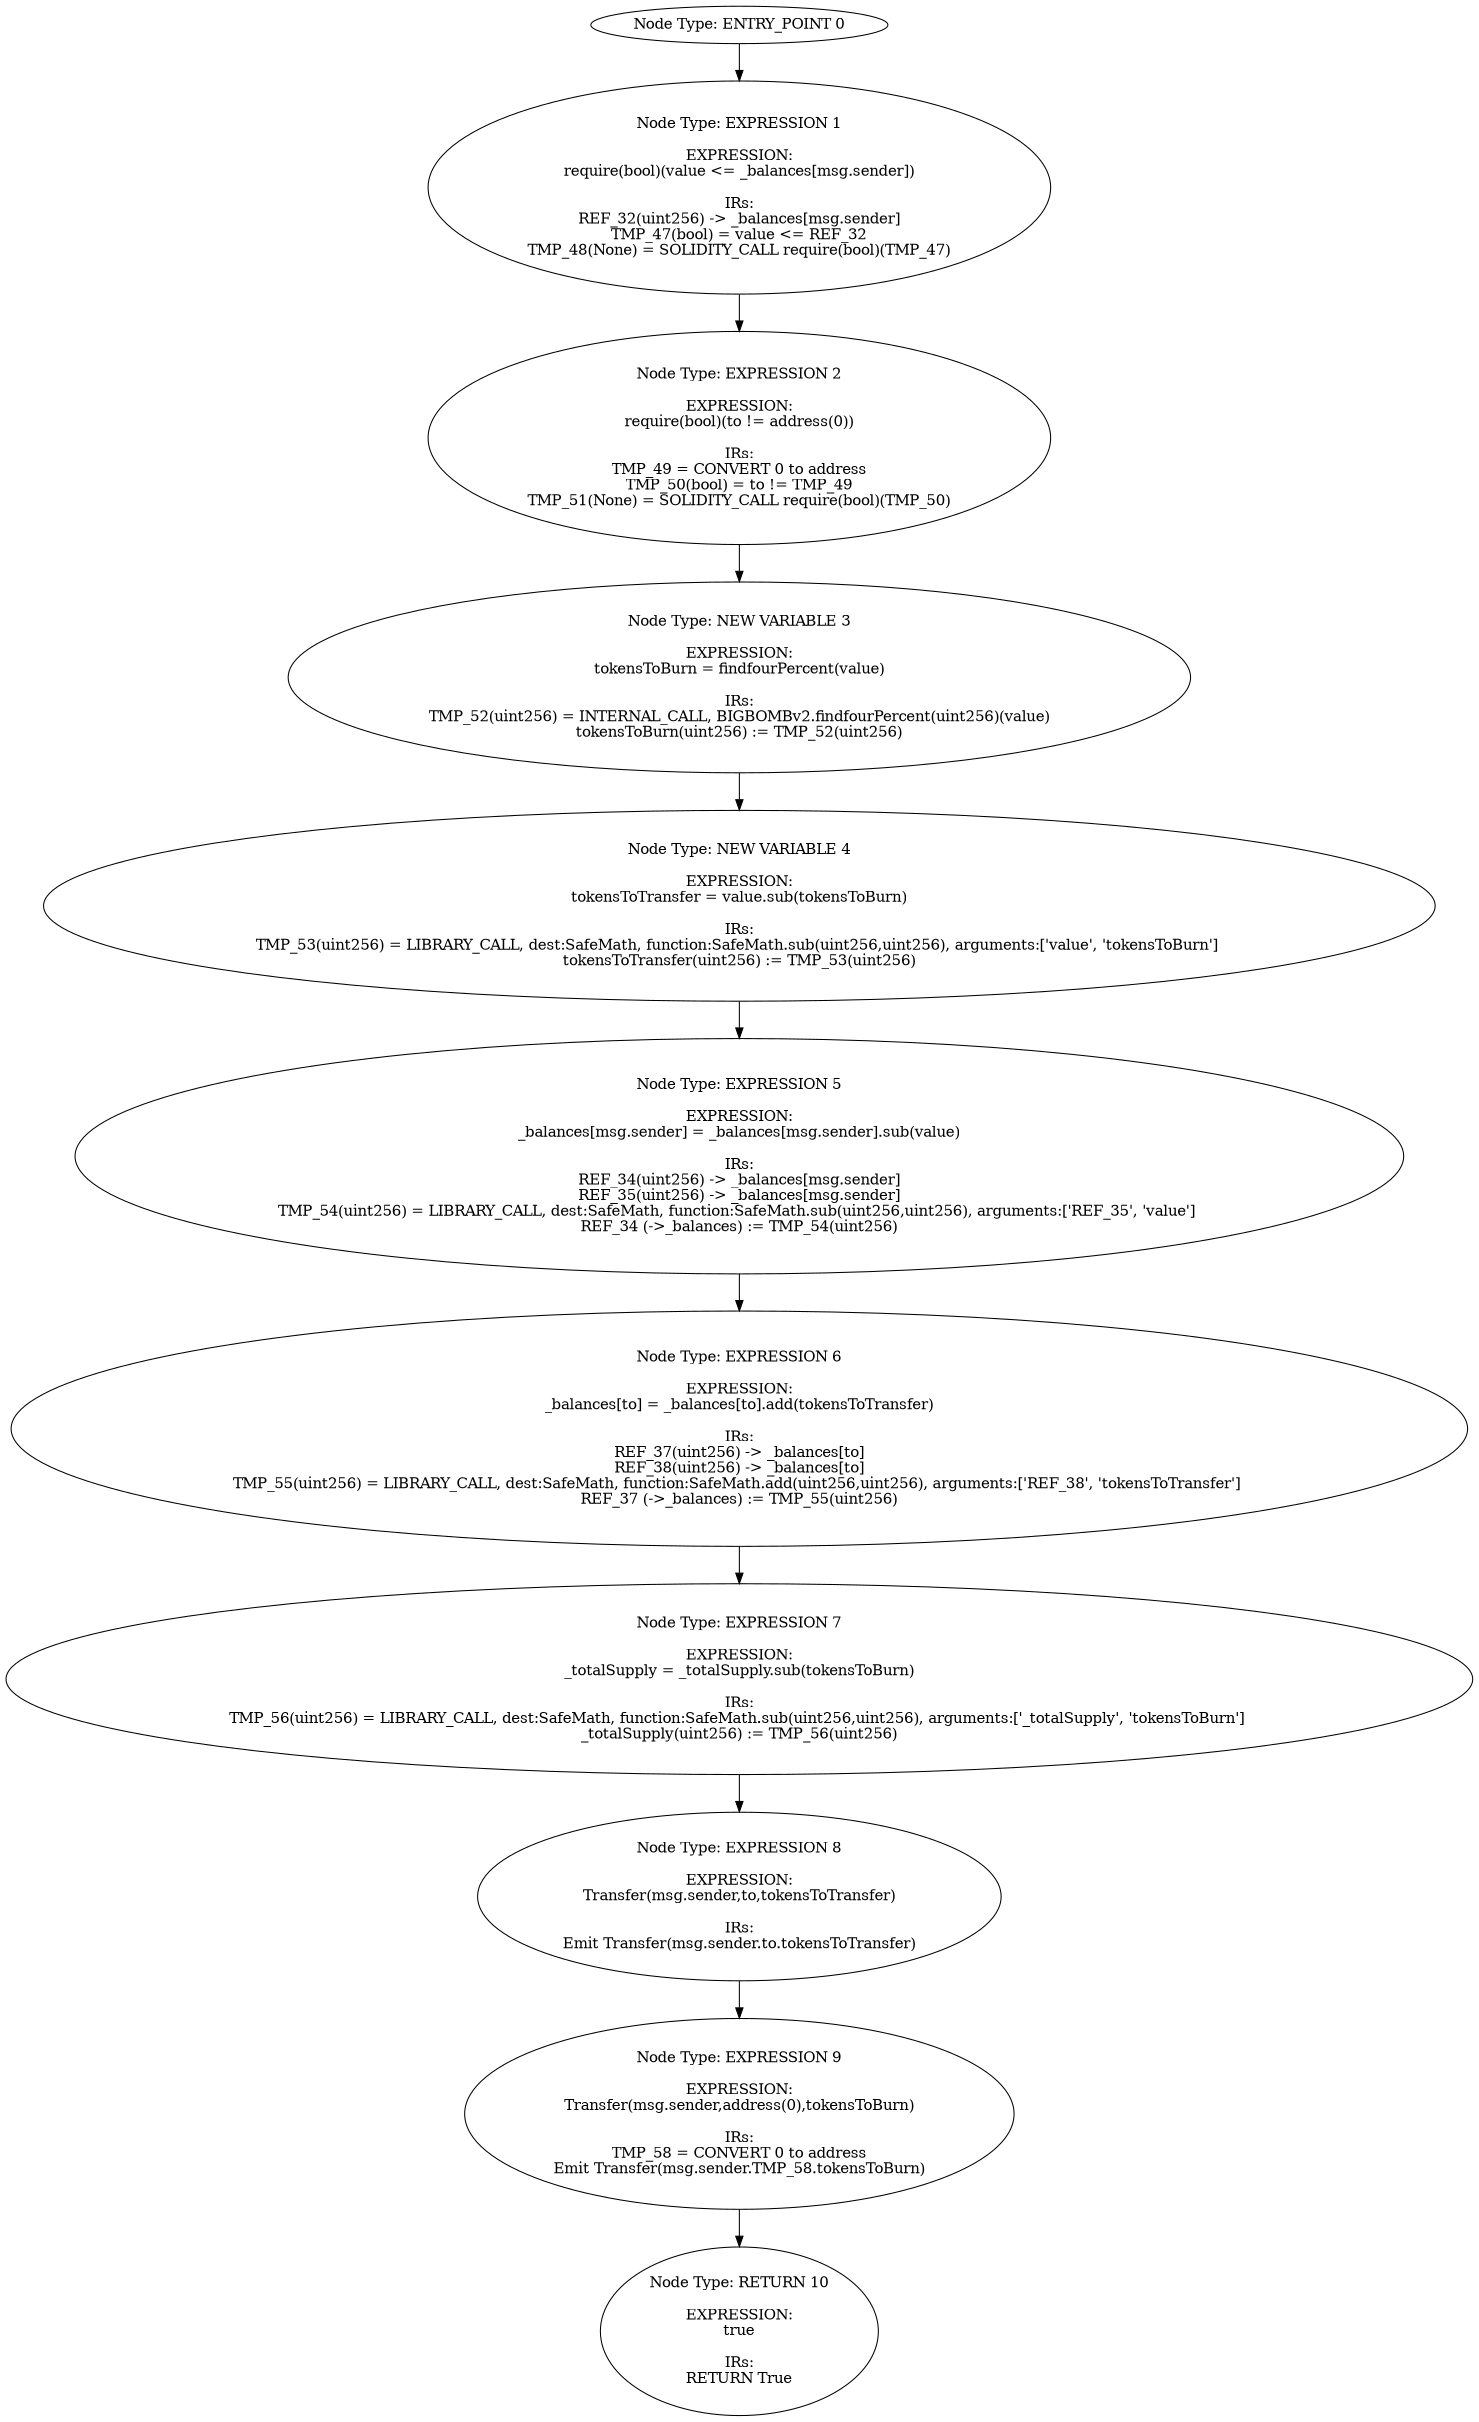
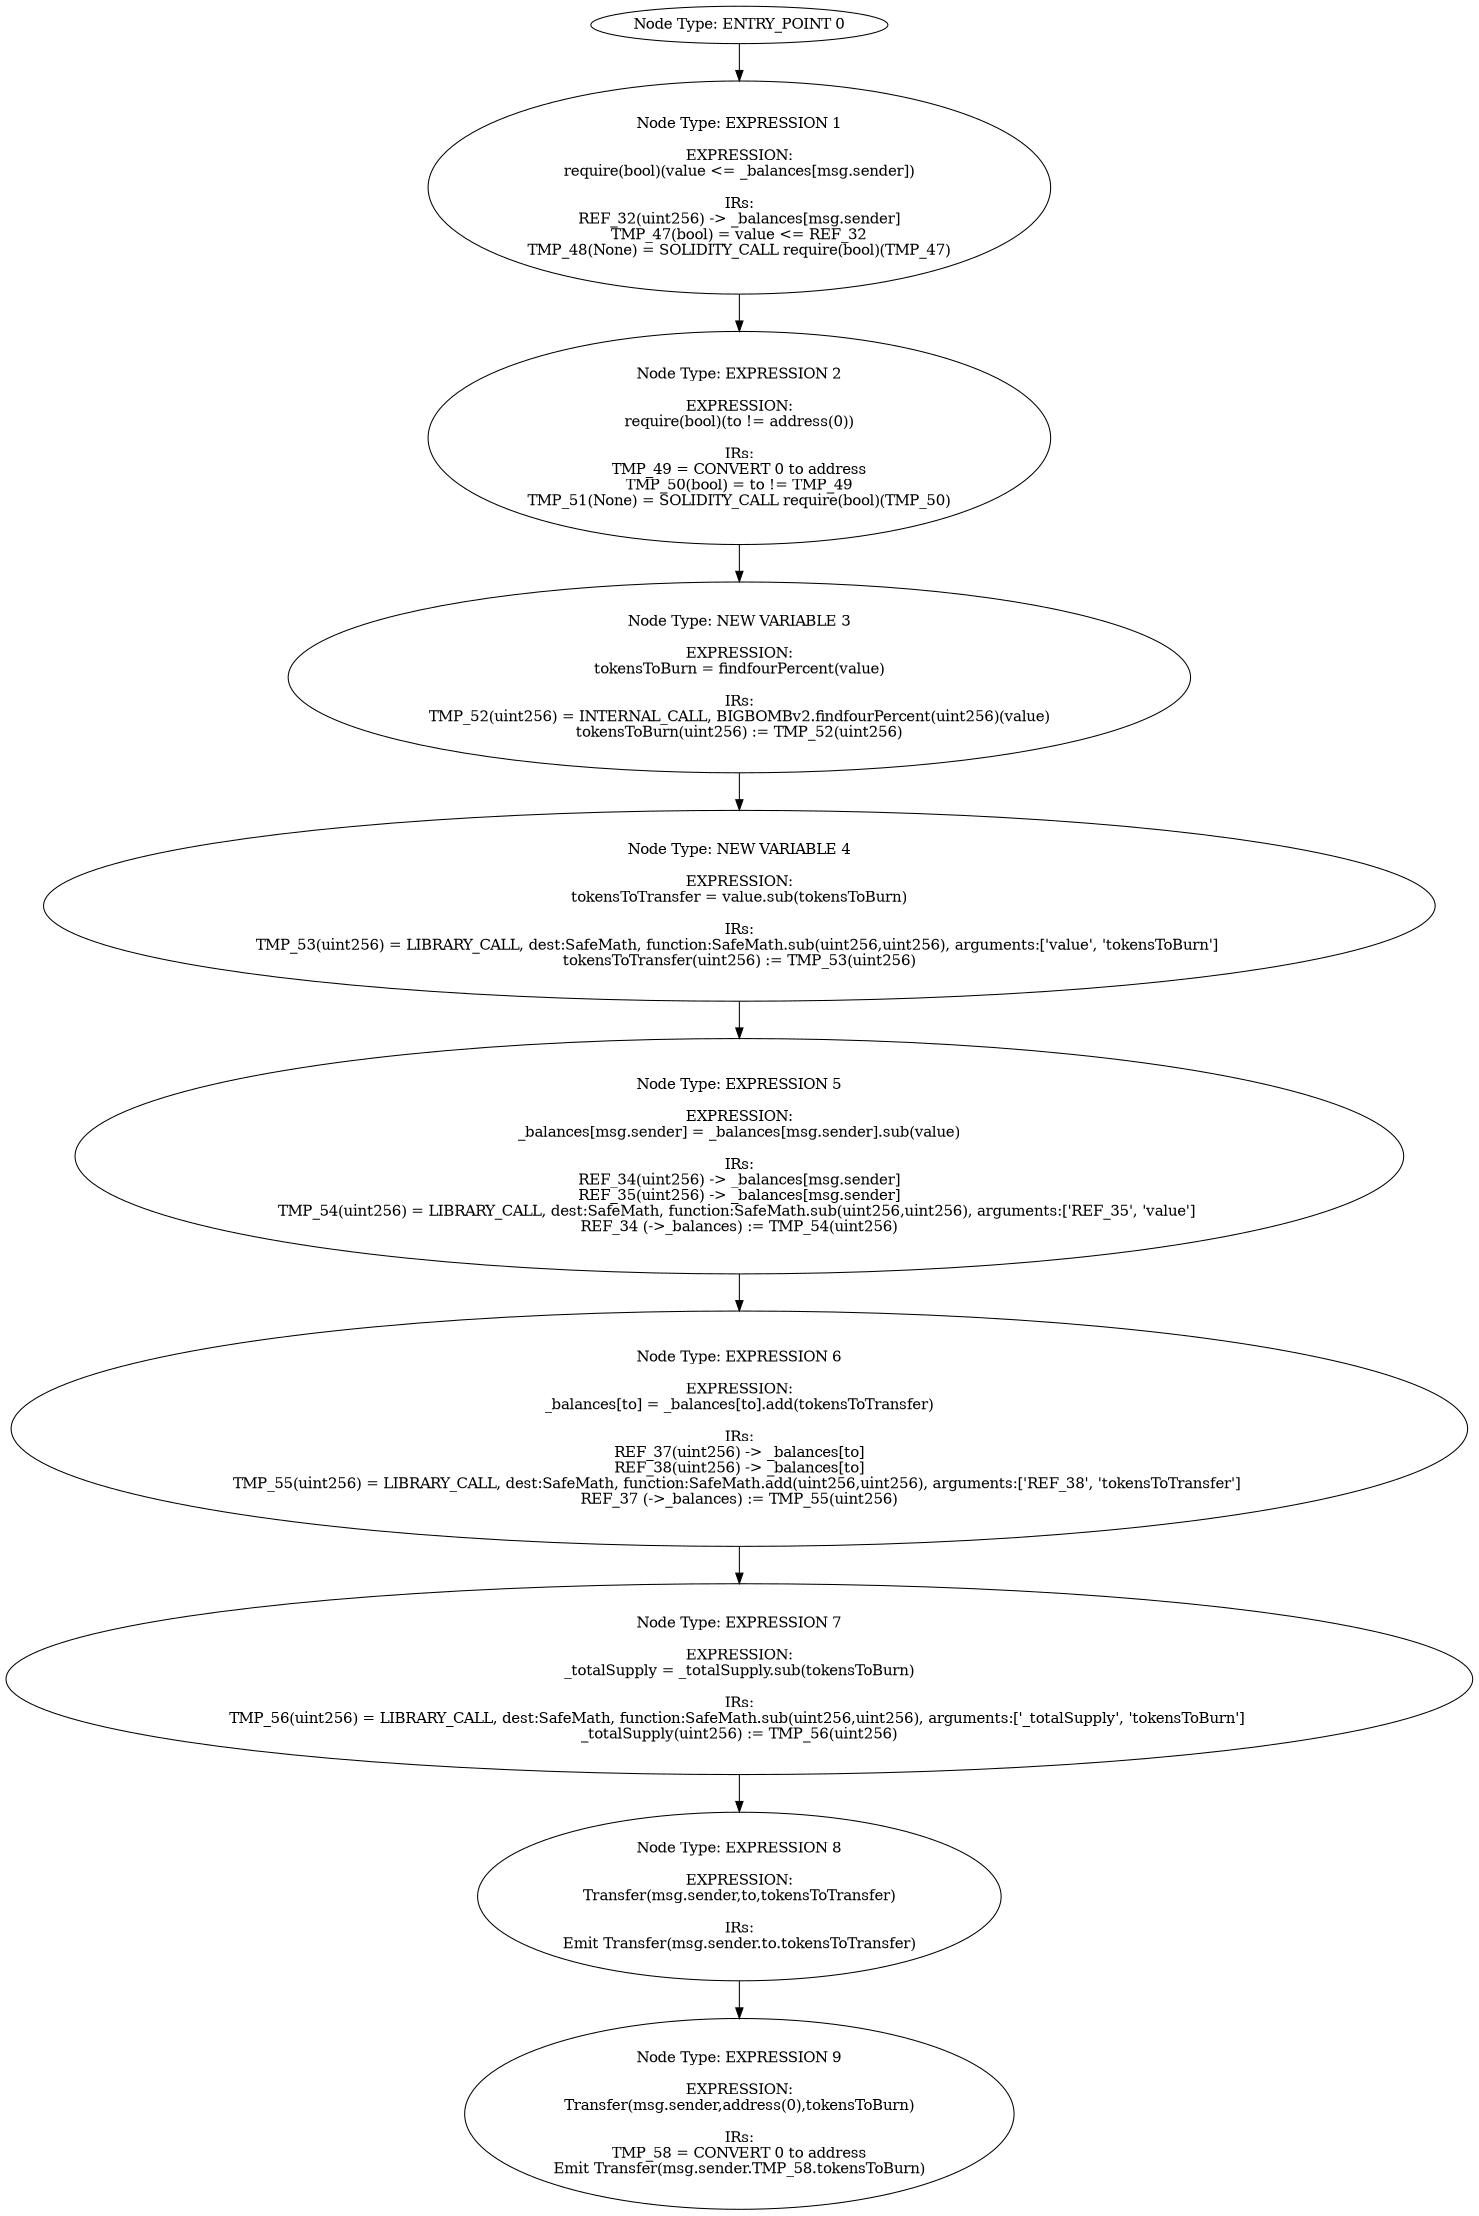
(739, 2331) -> none
